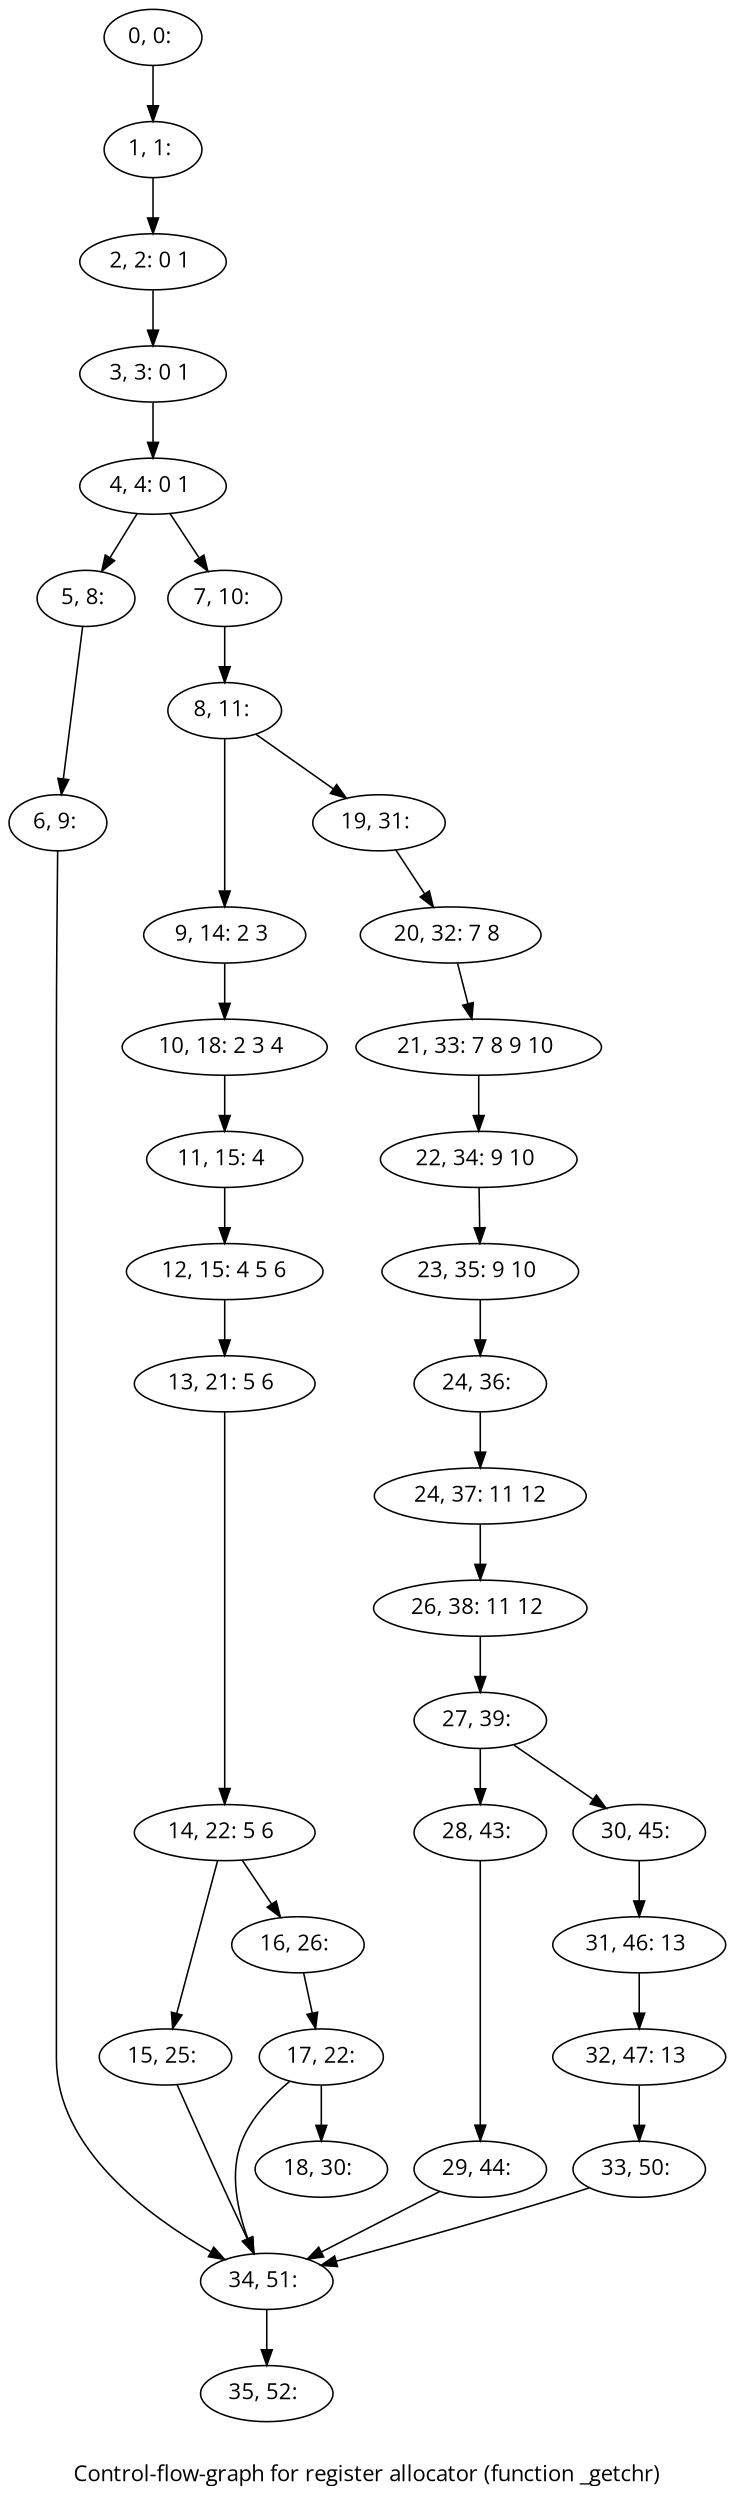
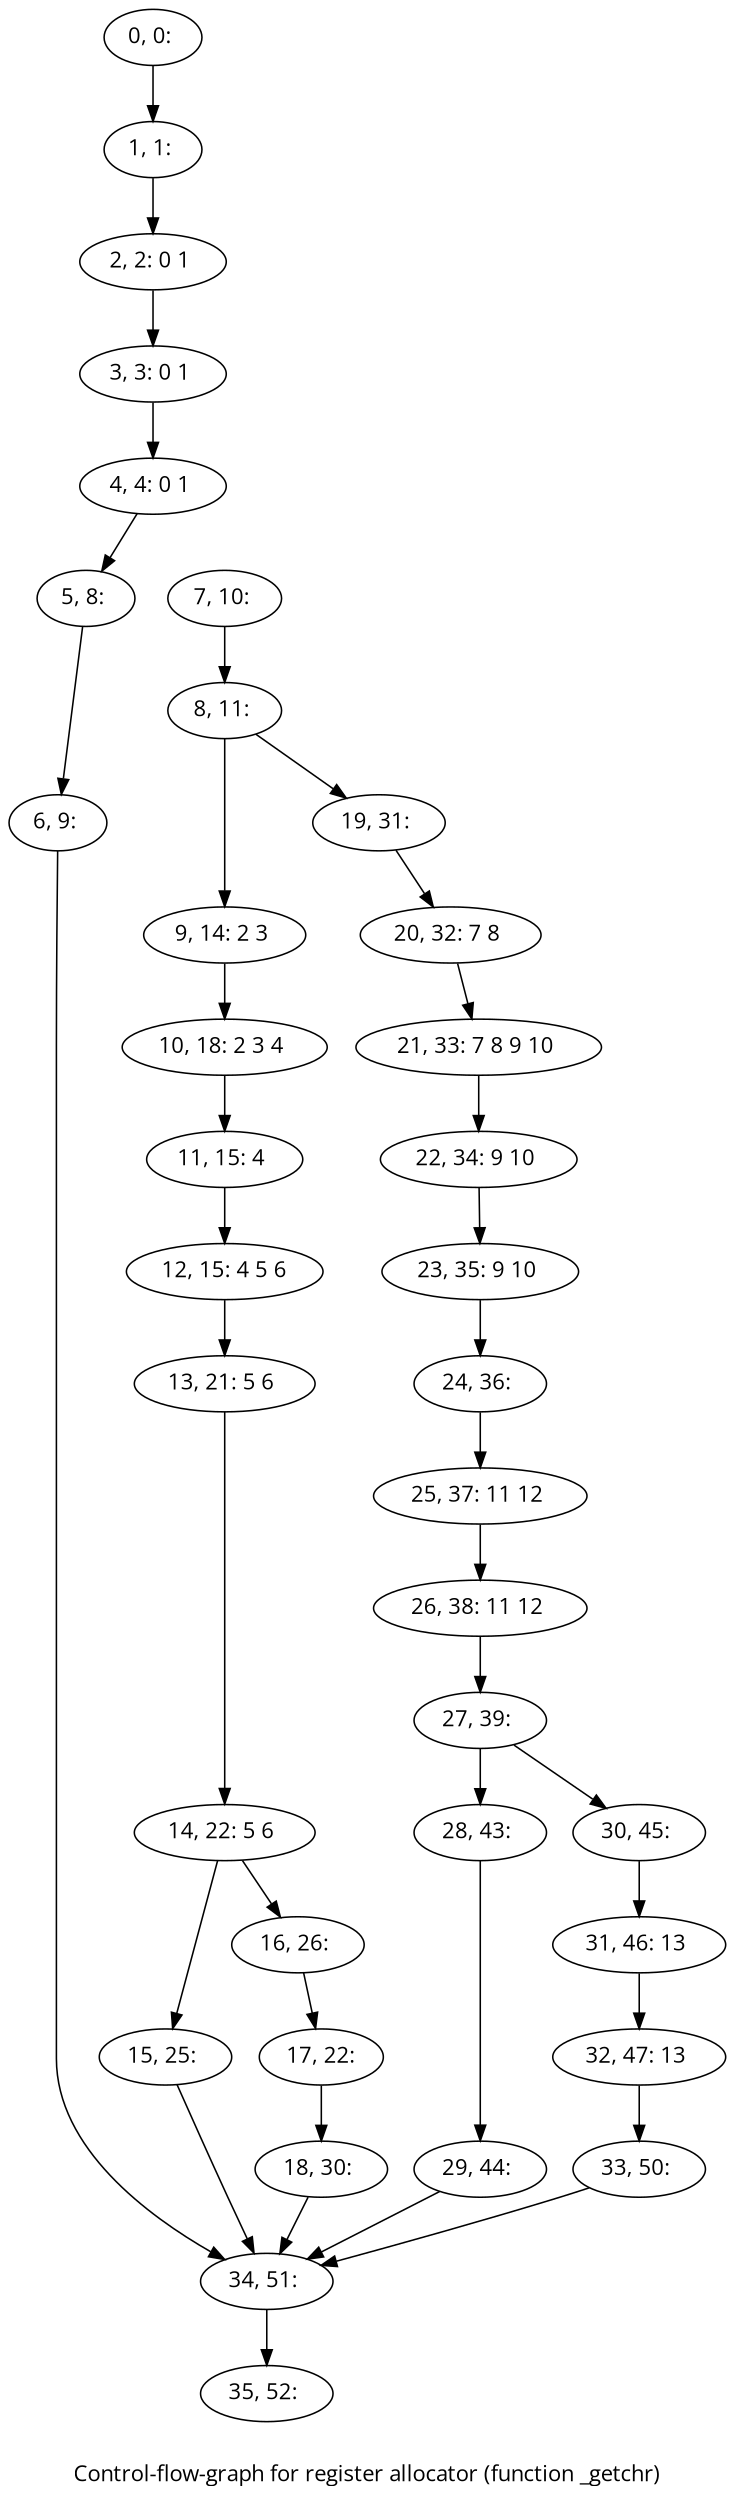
(185, 536) -> none
(480, 1496) -> (480, 1496)
(238, 2152) -> (298, 2218)
